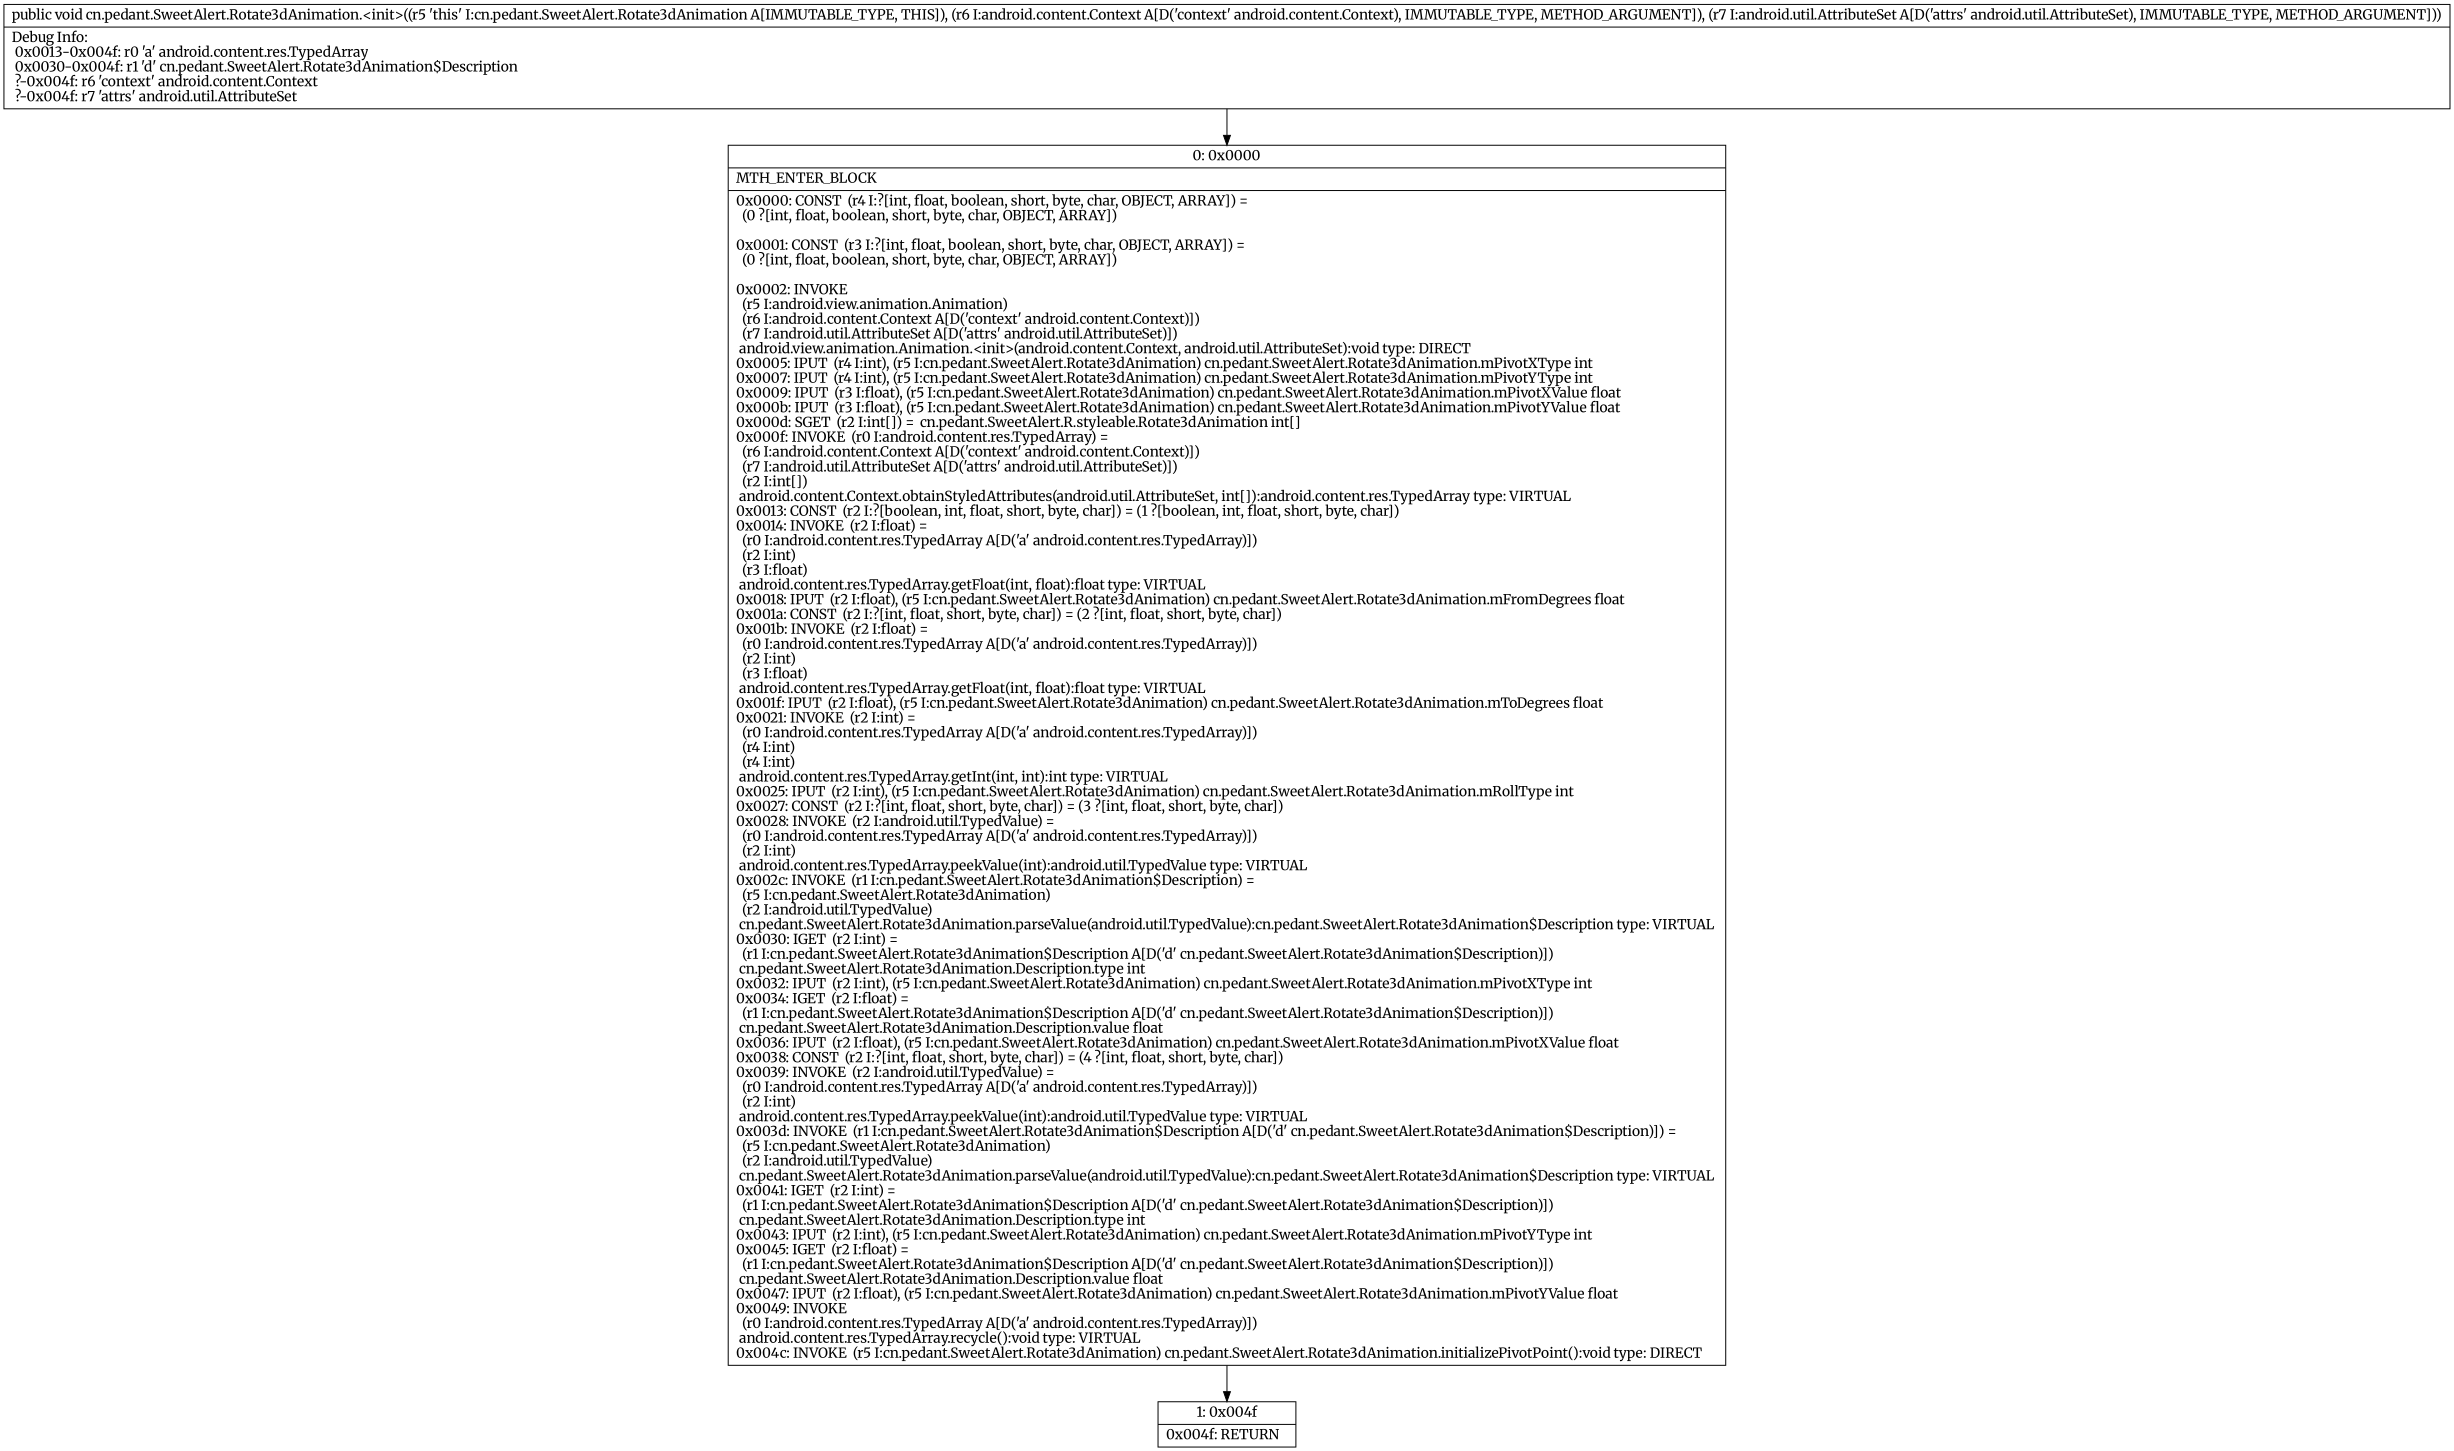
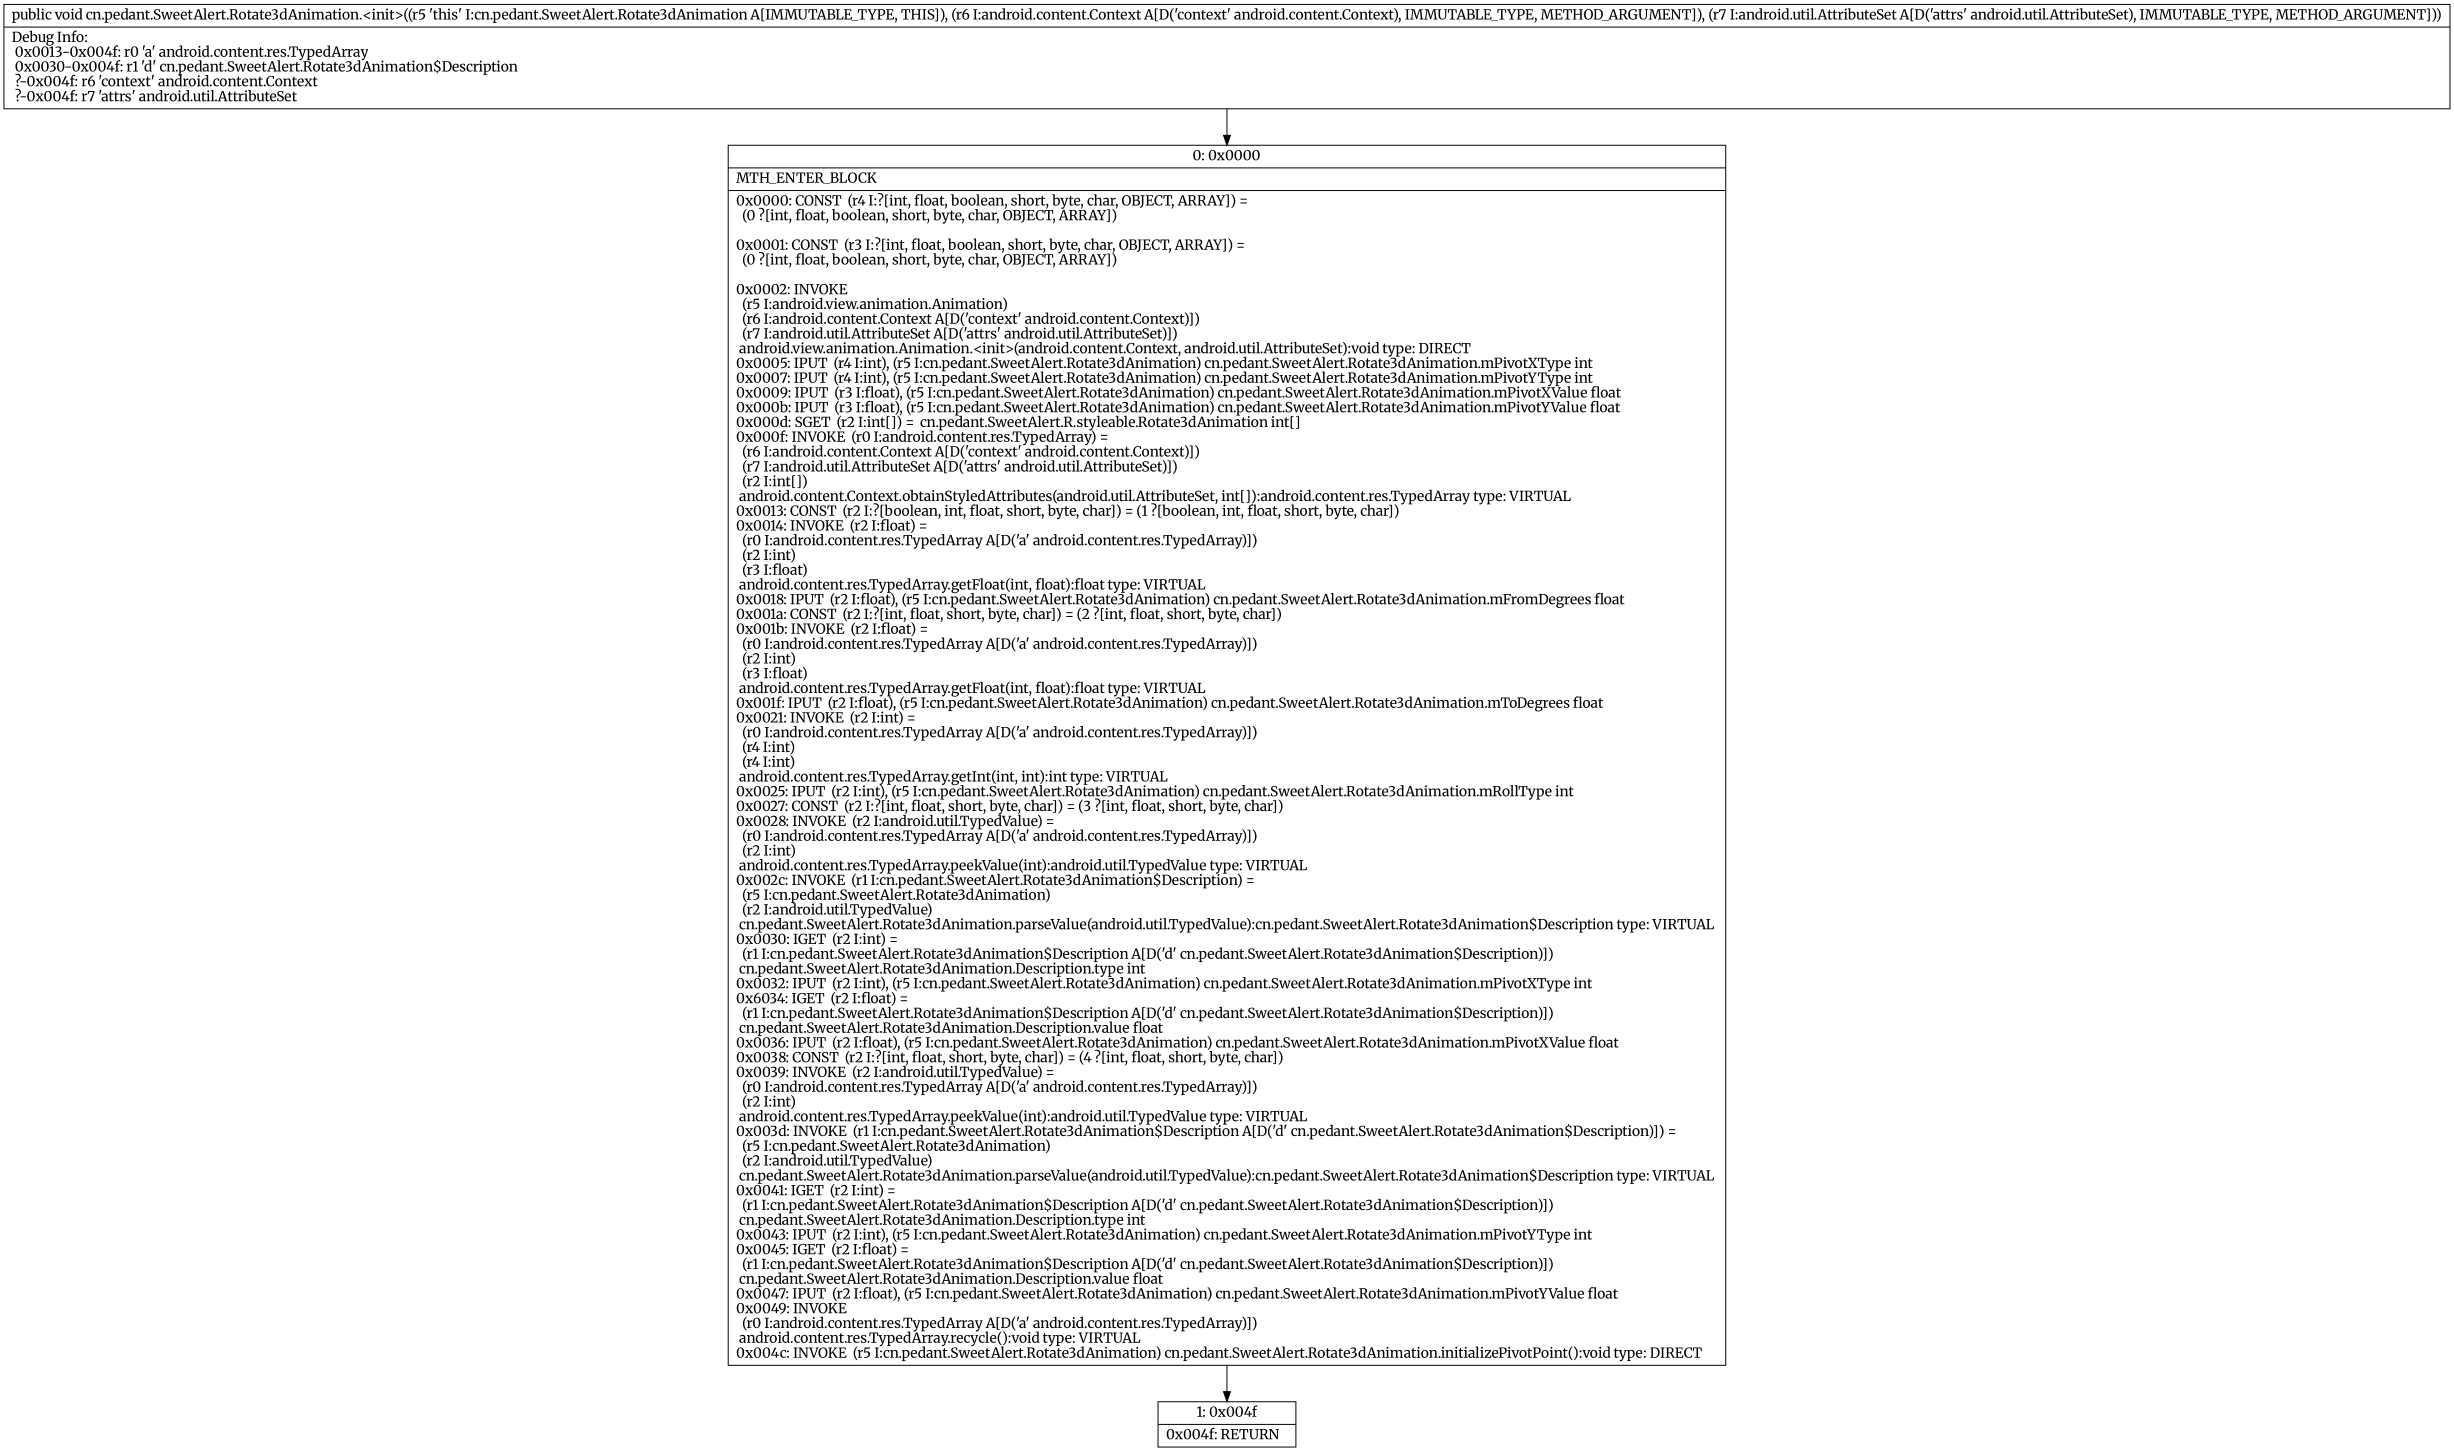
(824, 999) -> (824, 999)
